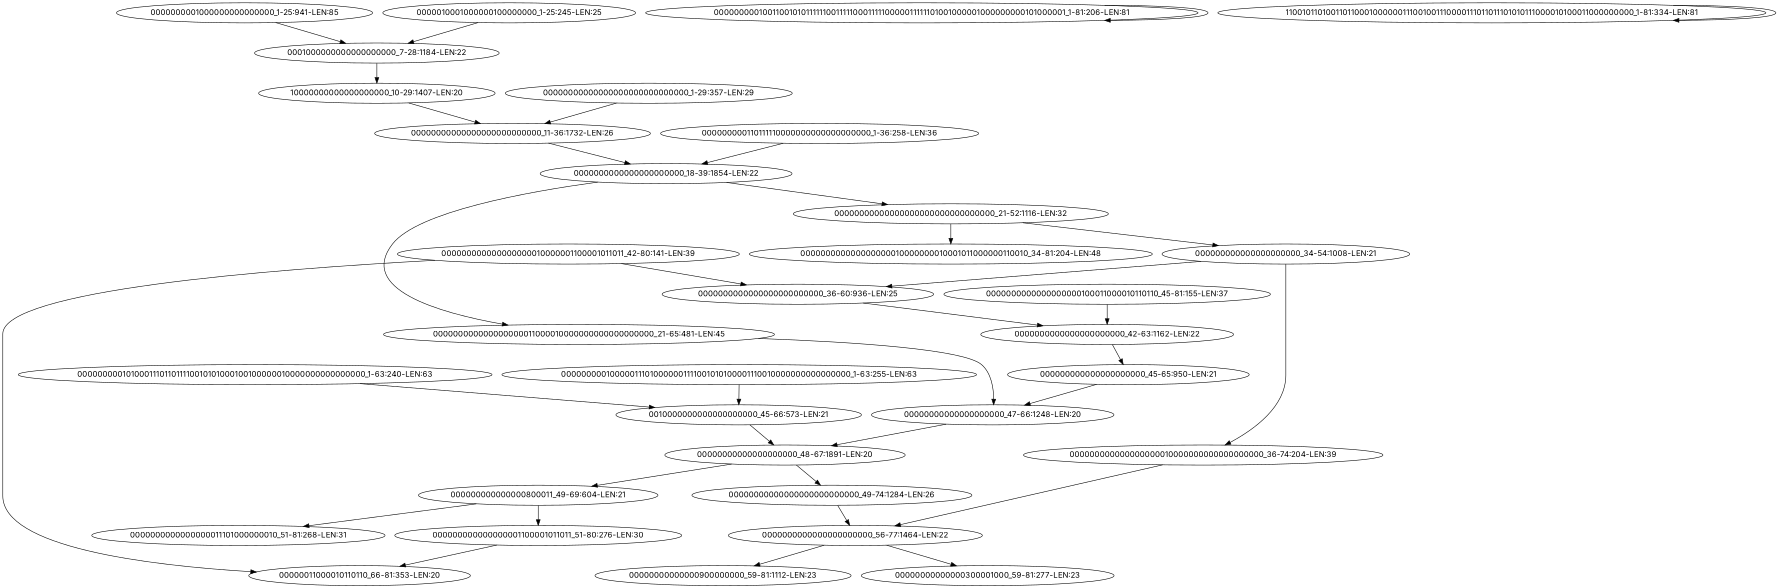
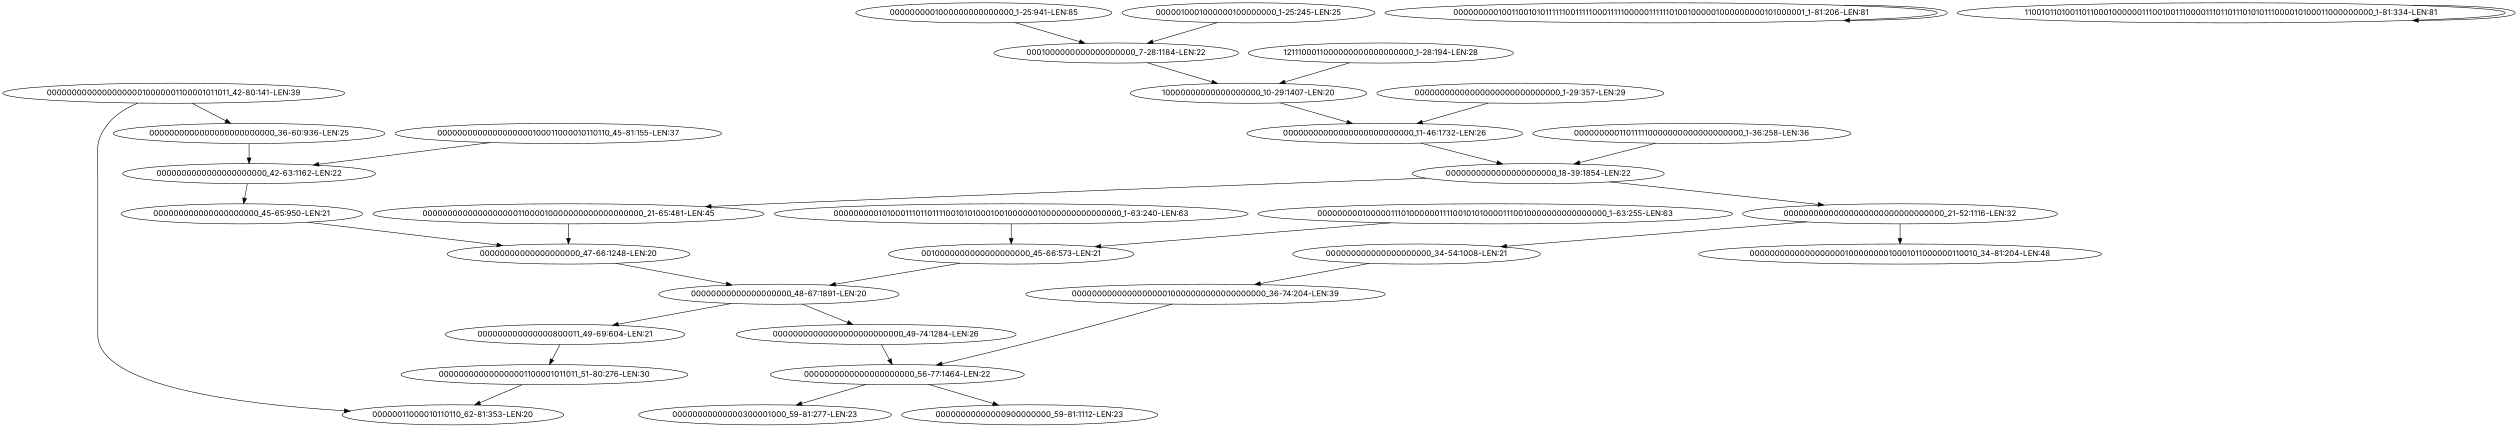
none -> (1381, 53)
(513, 133) -> (1385, 133)
(1047, 274) -> none
(238, 535) -> none
(360, 576) -> (453, 415)
